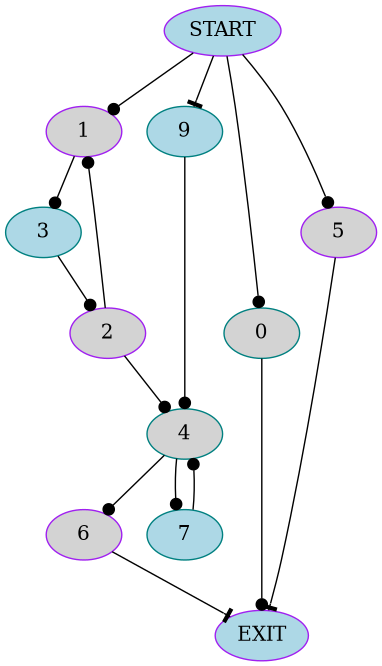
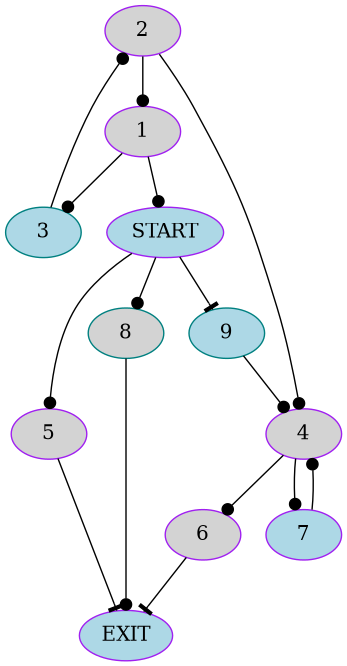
(156, 79) -> (153, 176)
(262, 333) -> (126, 333)
(185, 434) -> (304, 434)
(185, 535) -> (304, 535)
